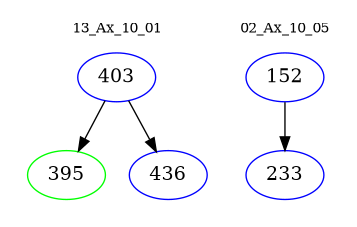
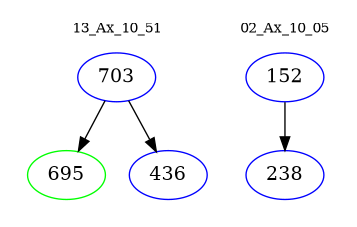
(117, 29) -> (117, 29)
(117, 77) -> (117, 77)
(66, 175) -> (66, 175)
(285, 175) -> (285, 175)
